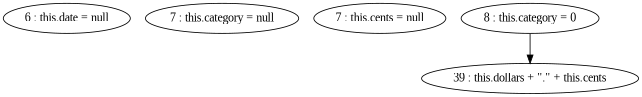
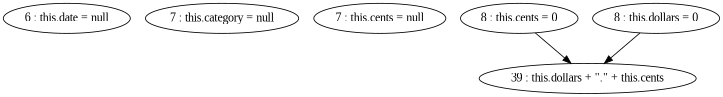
none -> (519, 18)
(530, 18) -> (656, 18)
